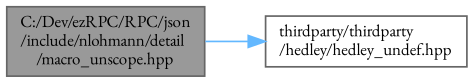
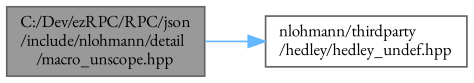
(366, 41) -> (366, 41)
